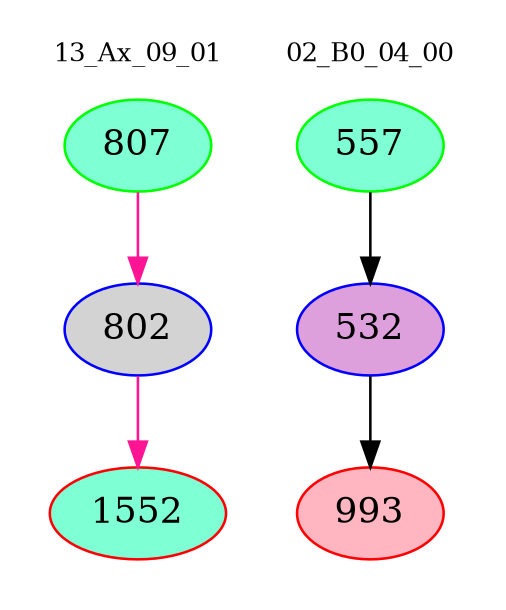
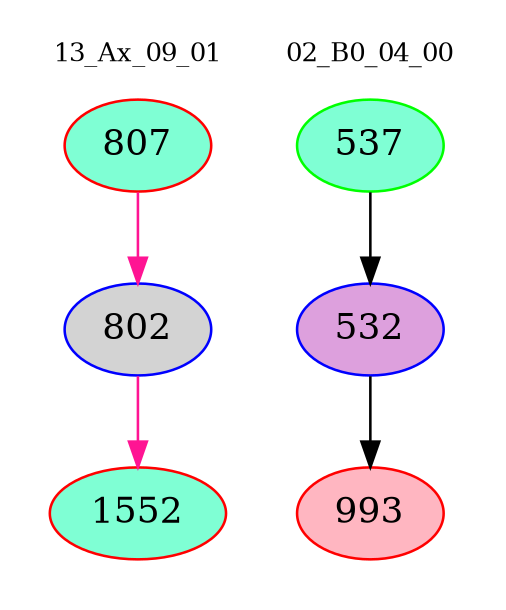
(138, 146) -> (138, 146)
(370, 146) -> (370, 146)
